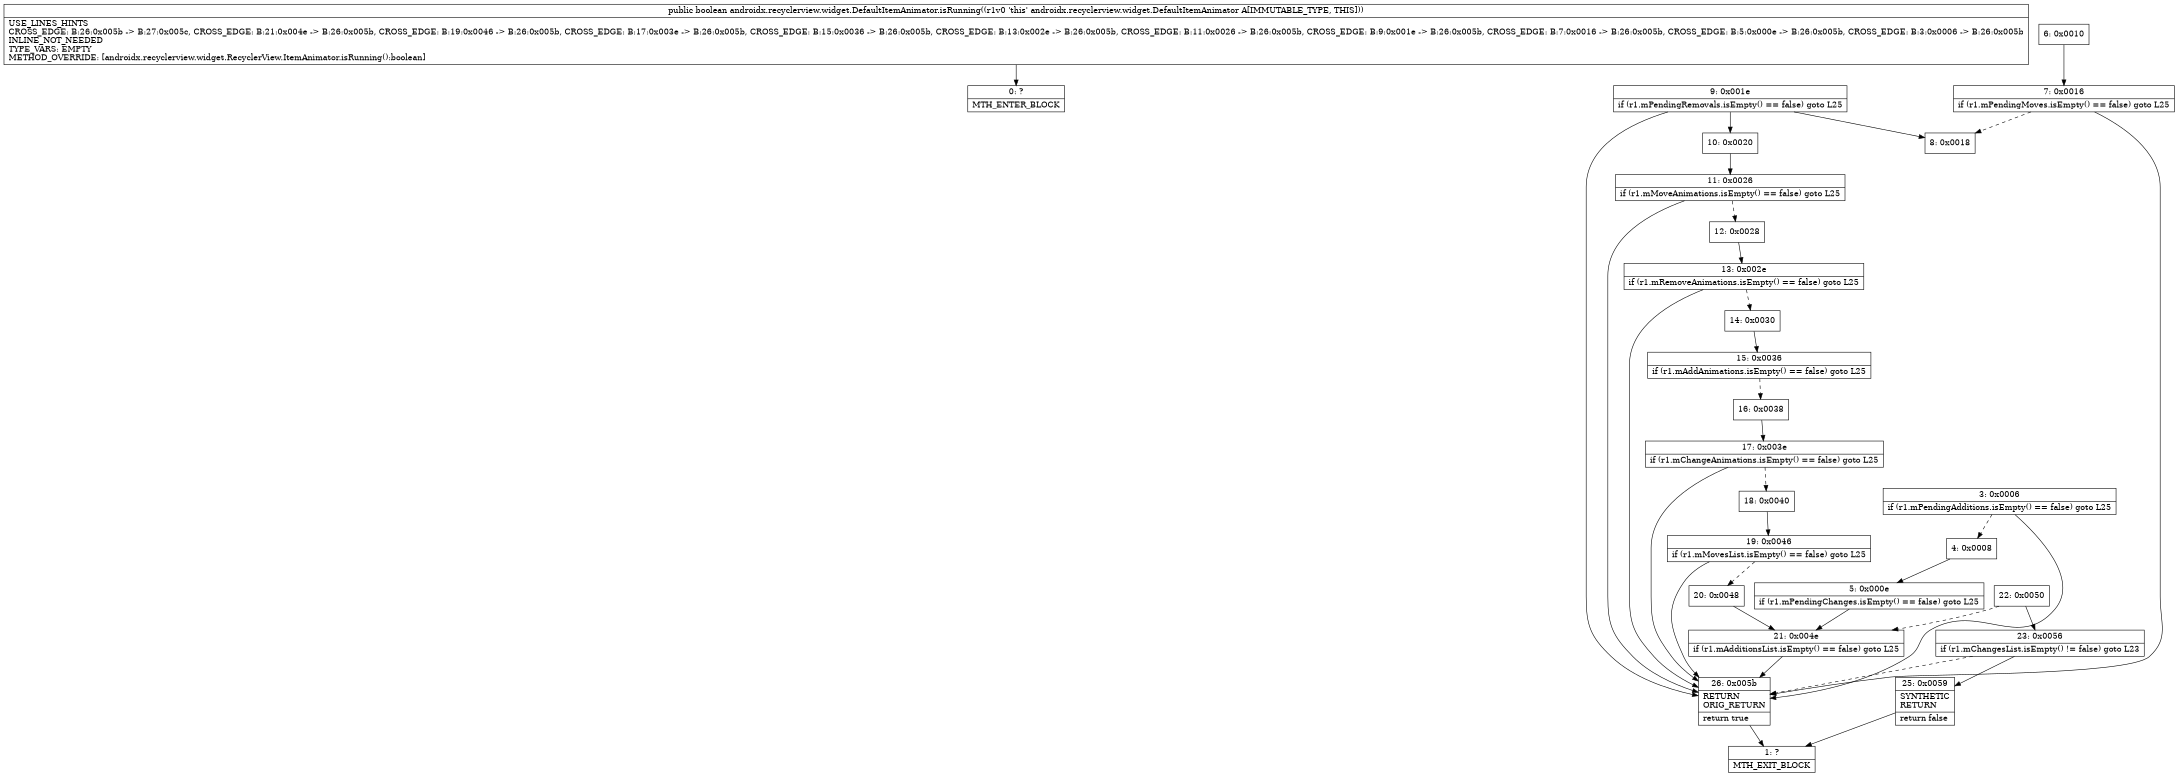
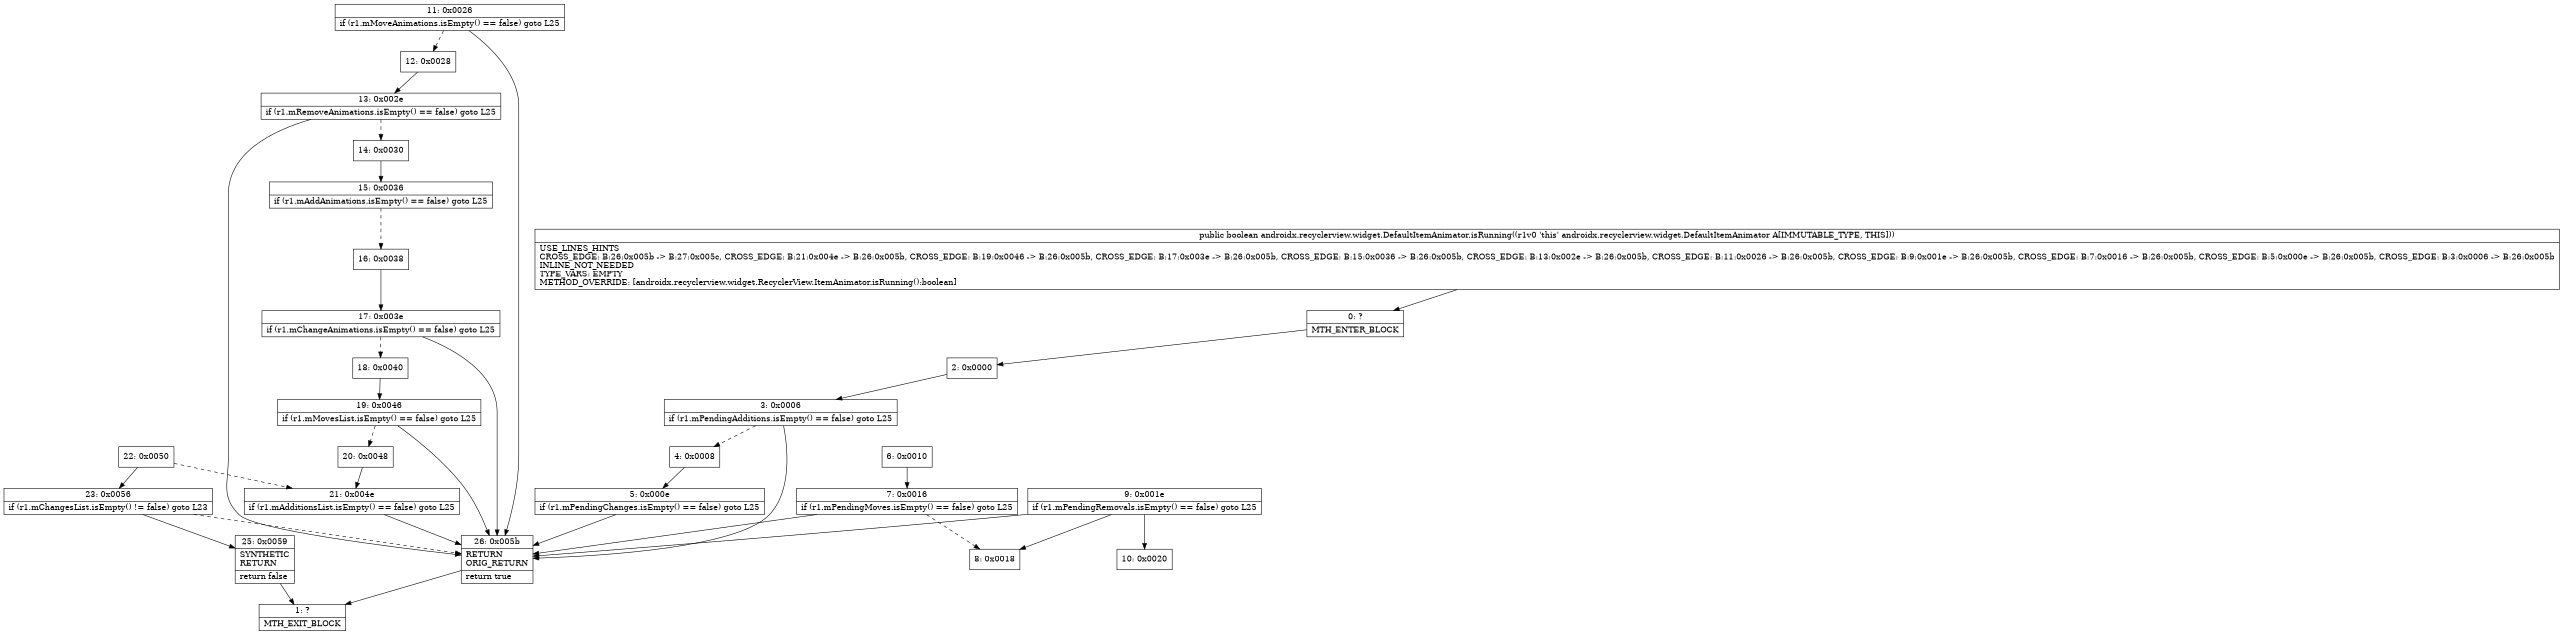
(1730, 161) -> none
none -> (972, 368)
(1835, 618) -> (577, 529)
